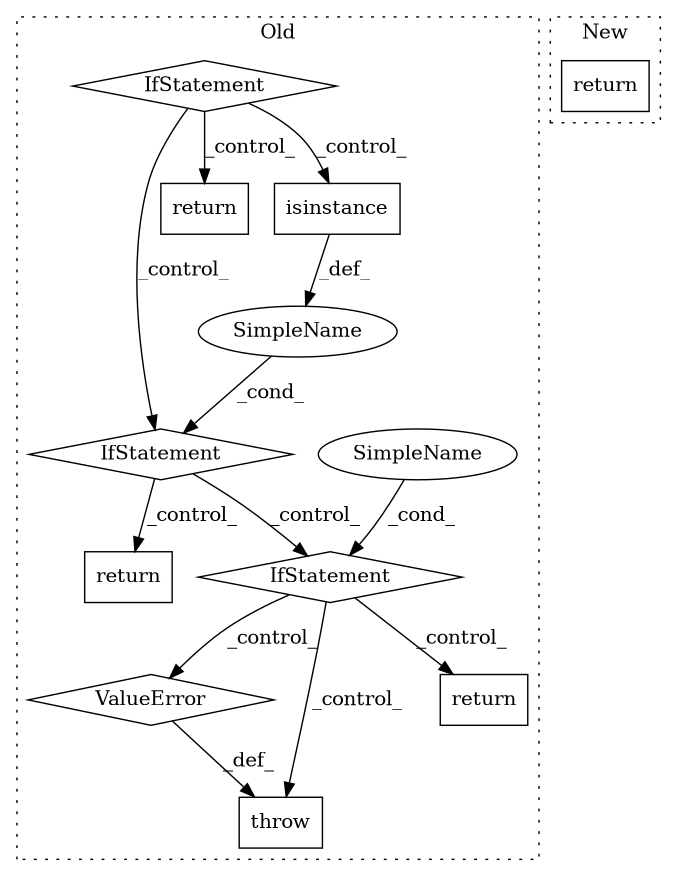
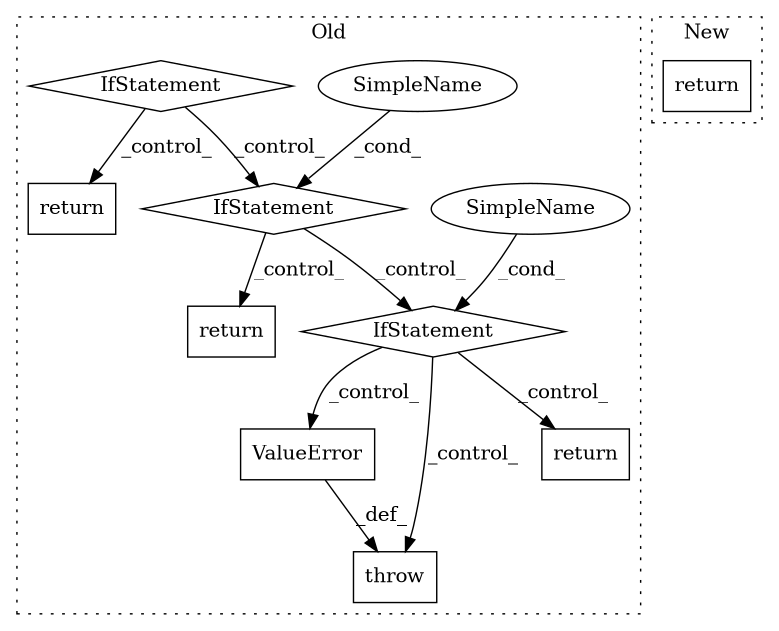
(337, 209) -> none
(151, 700) -> (308, 454)
